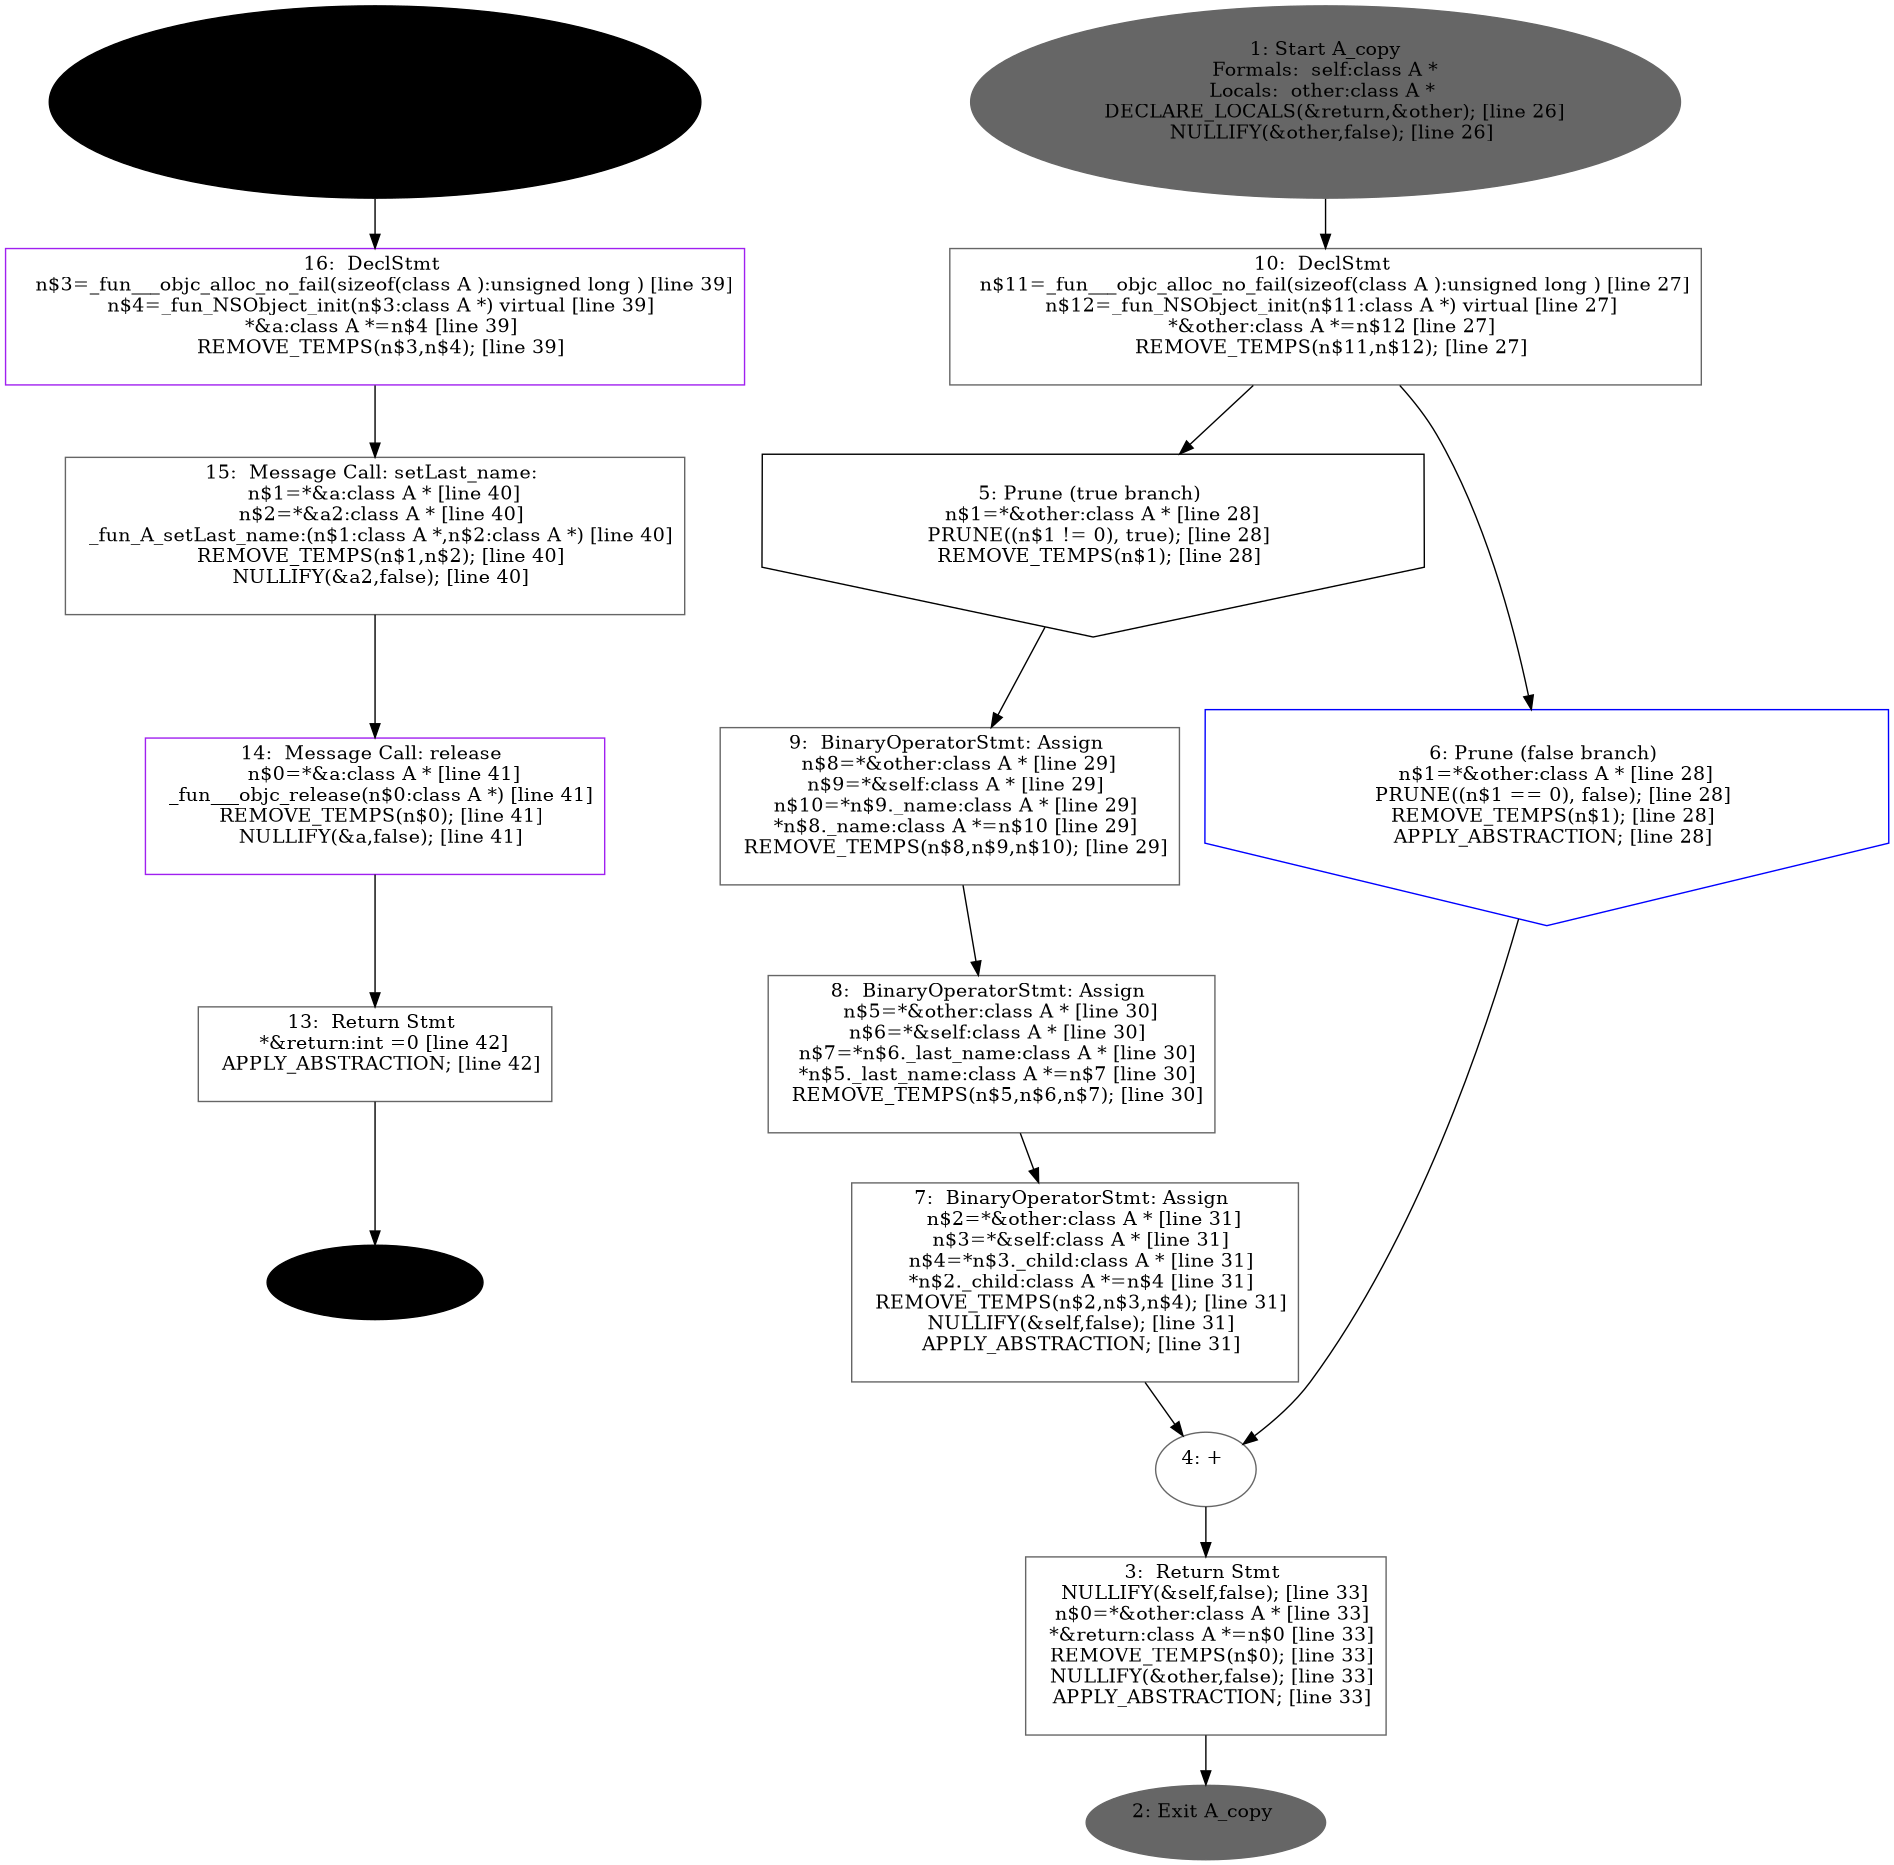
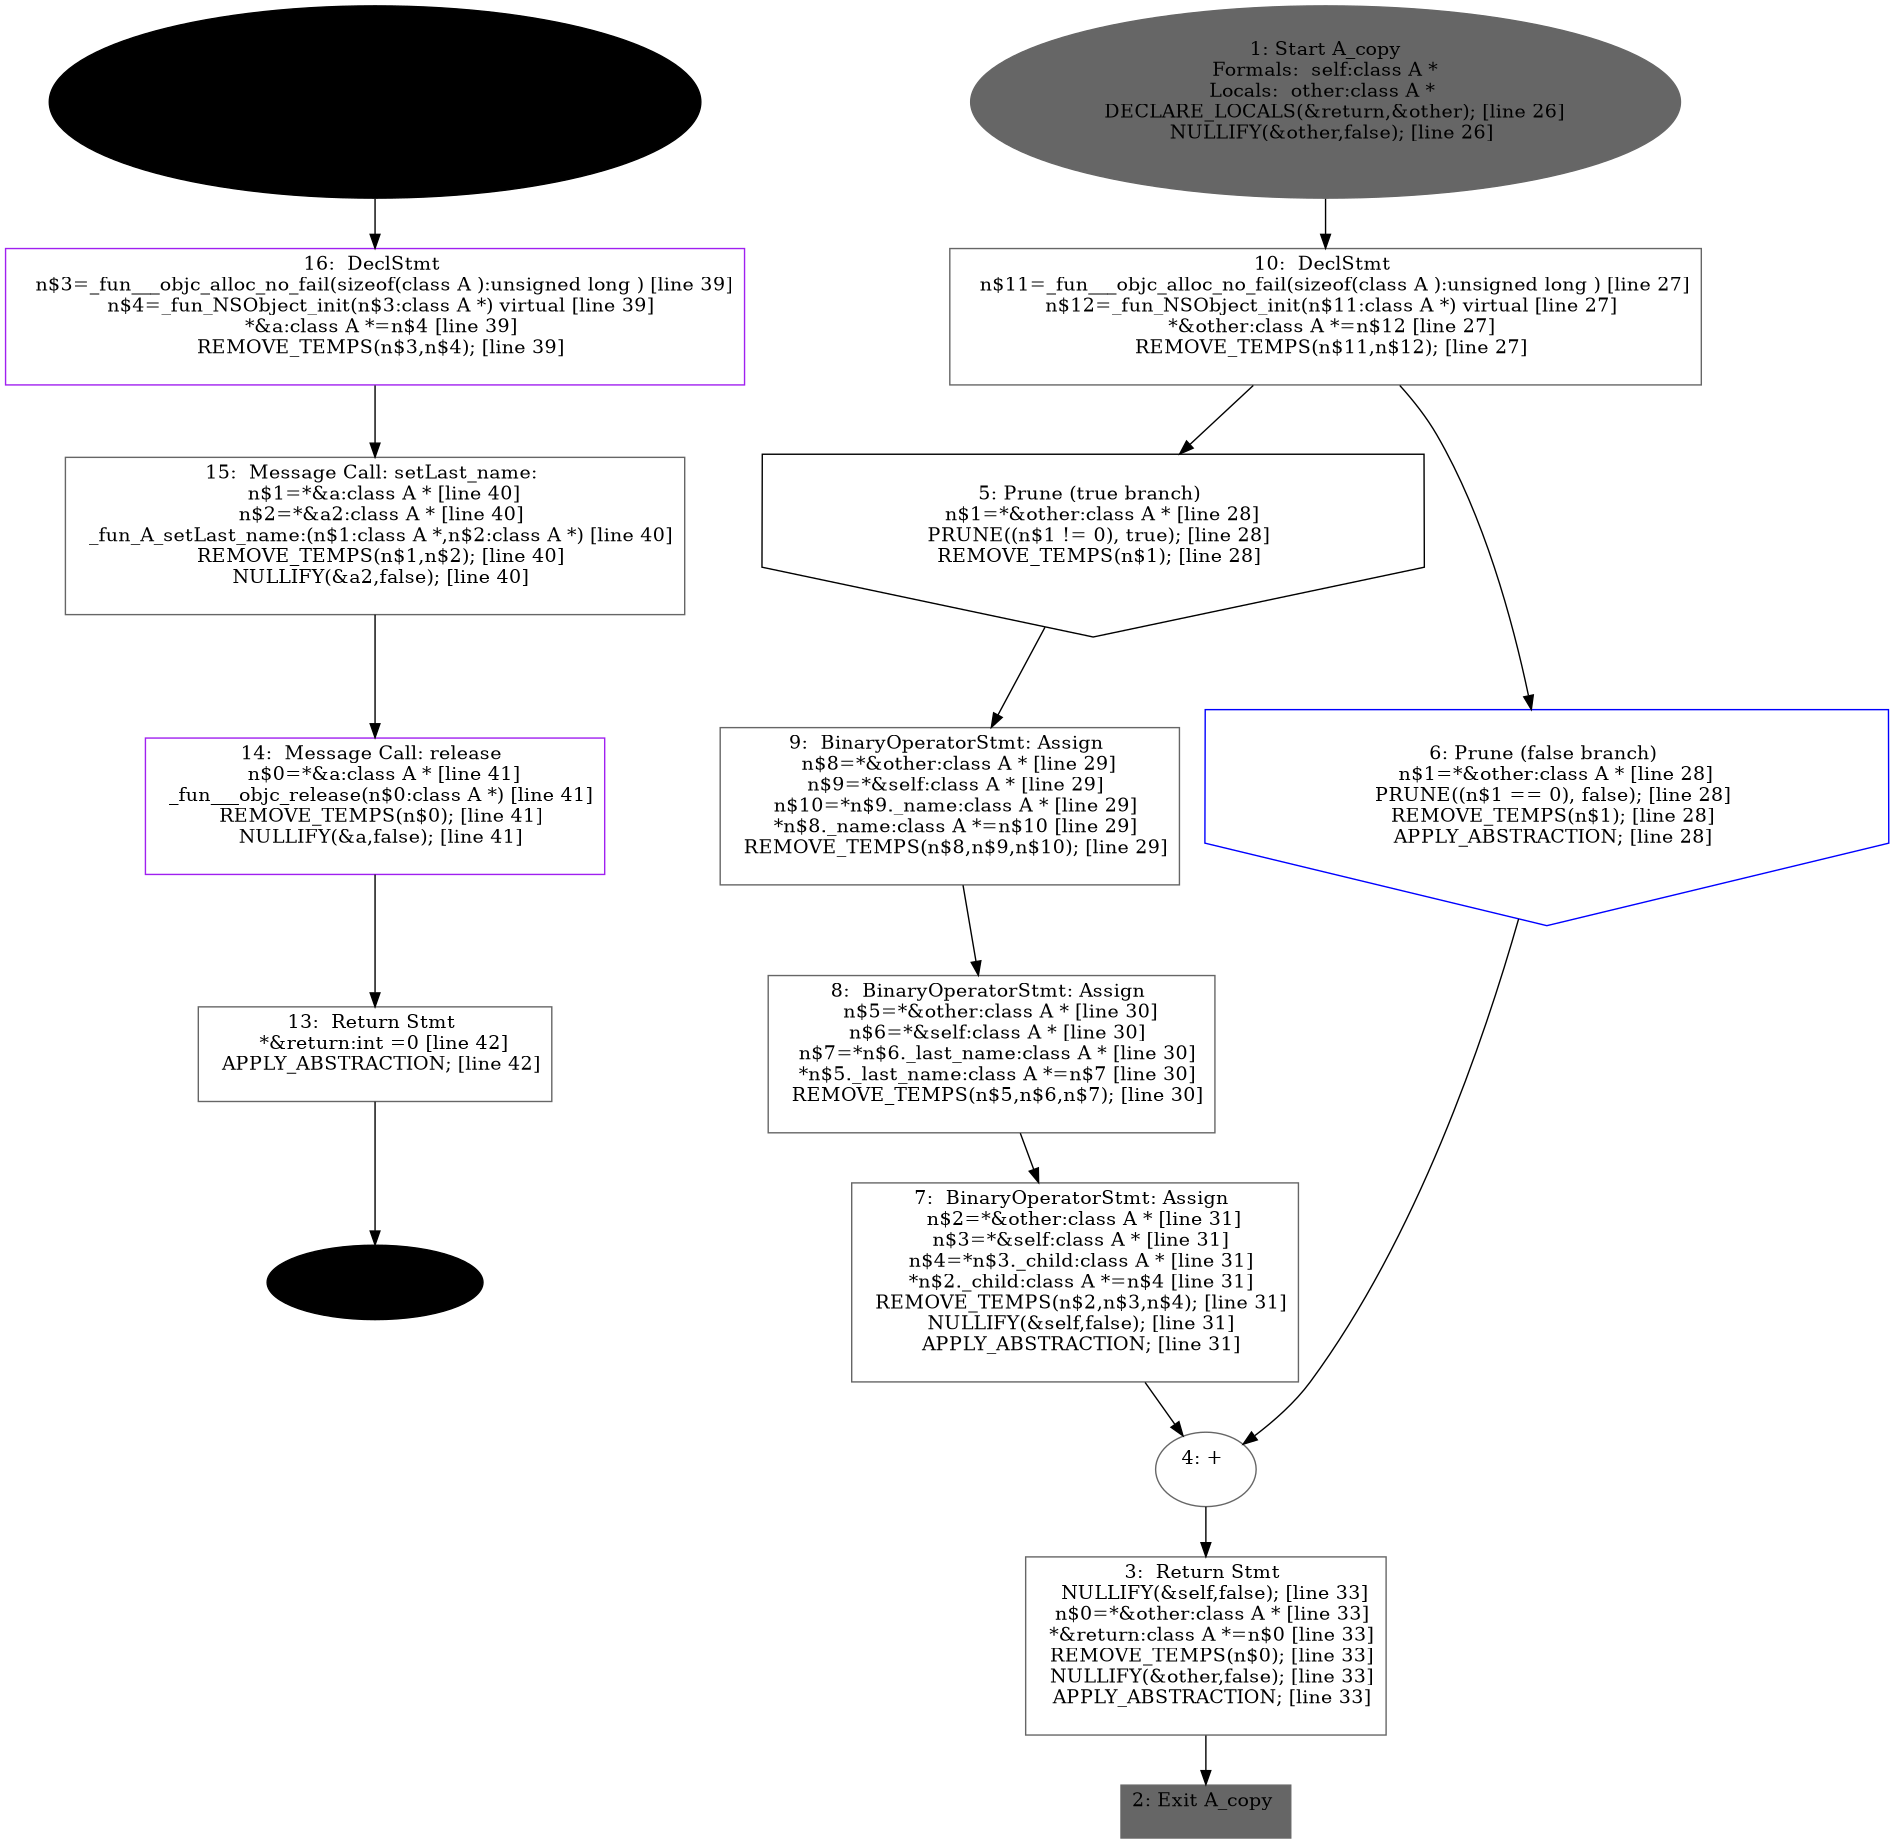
(1206, 1823) -> (1206, 1812)
